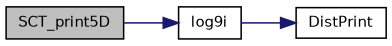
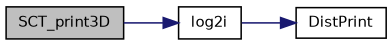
(65, 23) -> (65, 23)
(210, 23) -> (210, 23)
